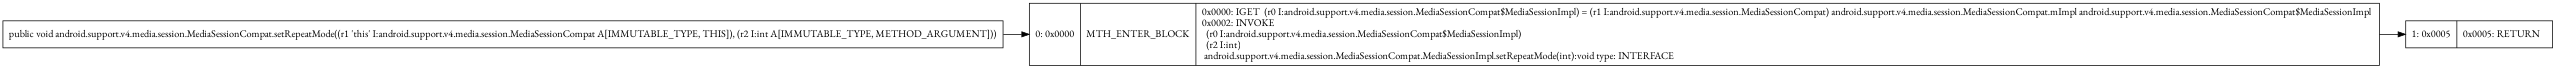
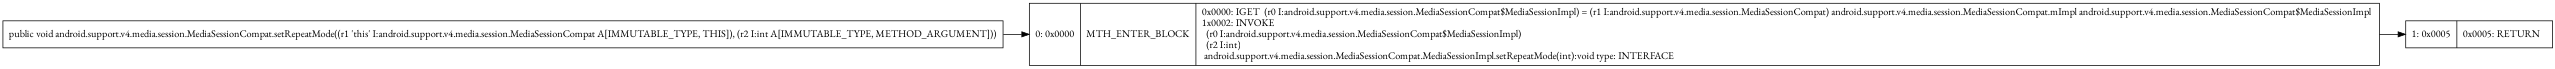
(1240, 23) -> (1240, 23)
